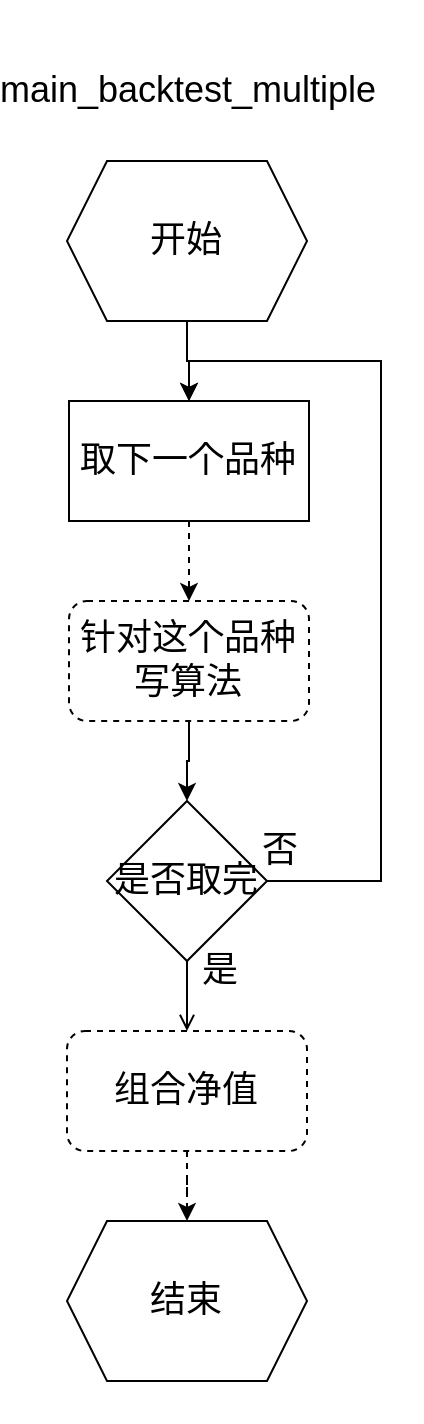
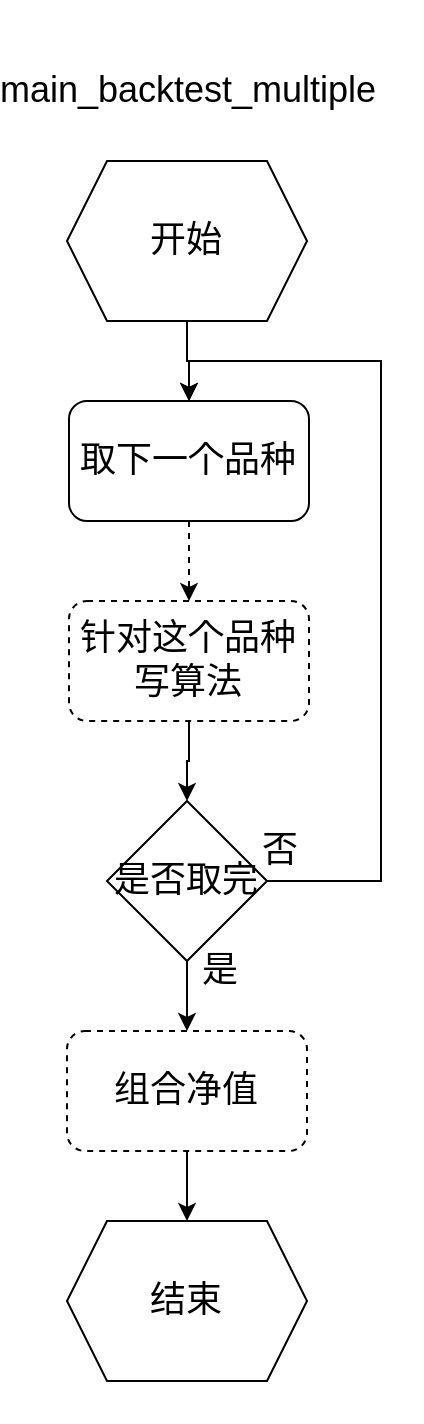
(189, 461) -> (189, 461)
(187, 1019) -> (187, 1016)
(187, 1188) -> (187, 1188)
